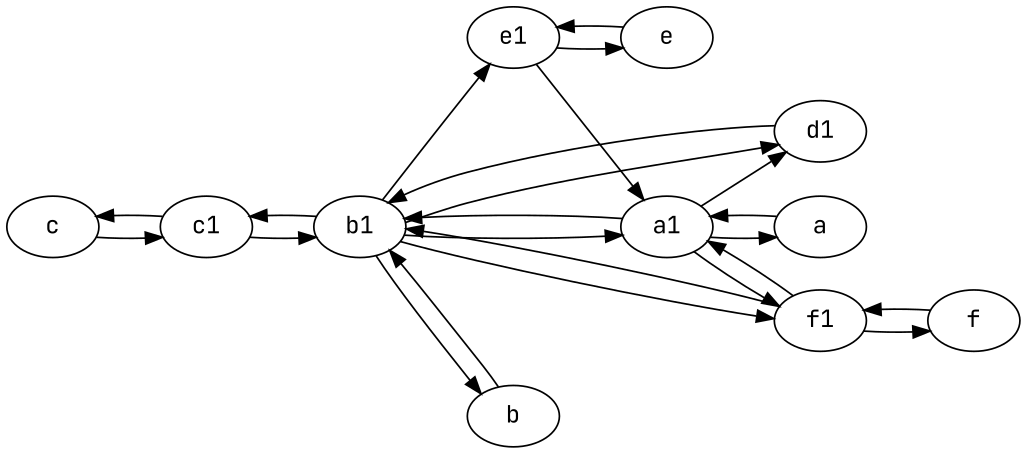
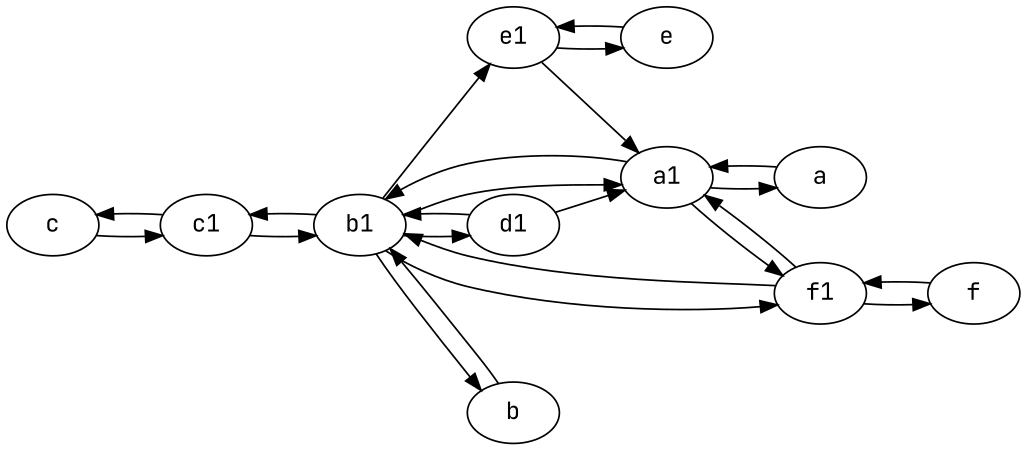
(736, 184) -> (582, 204)
